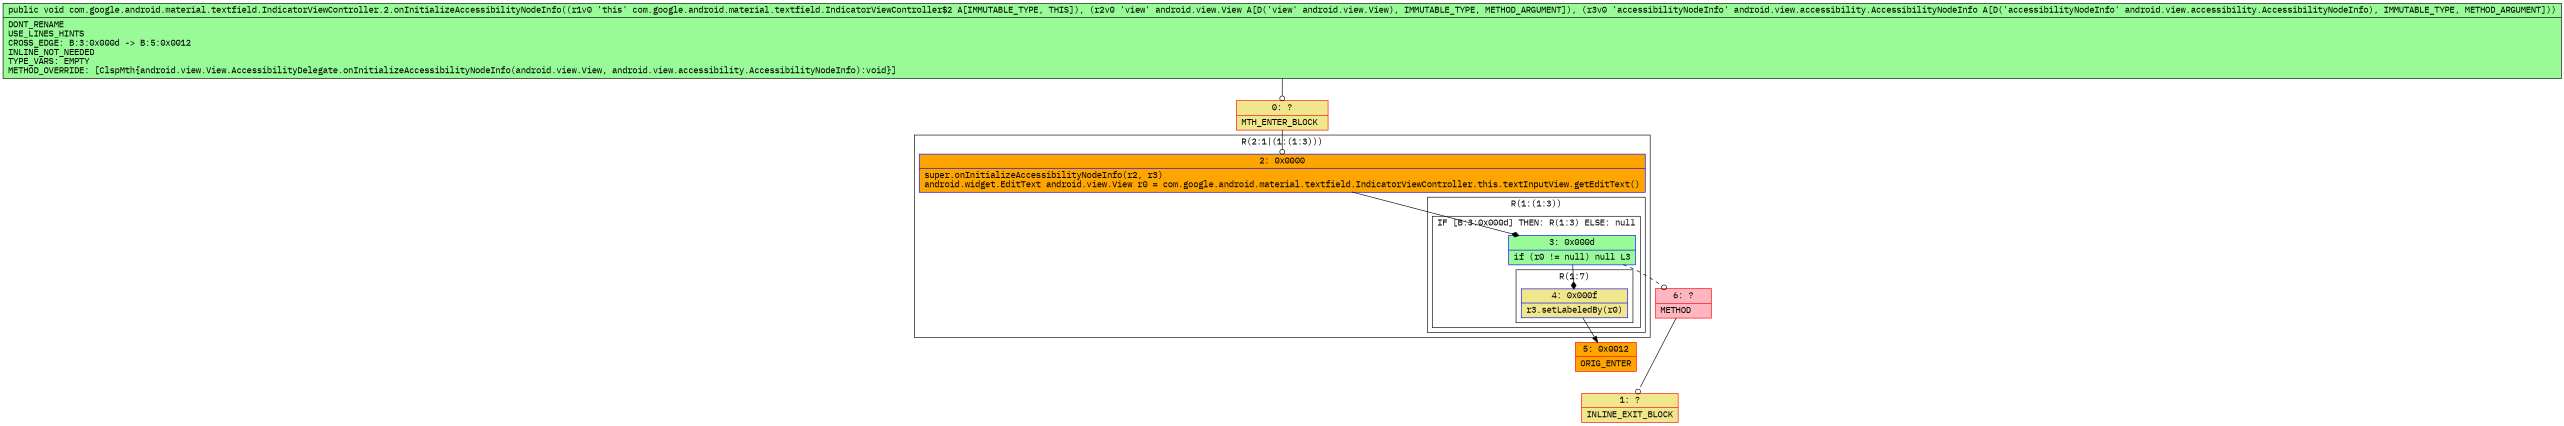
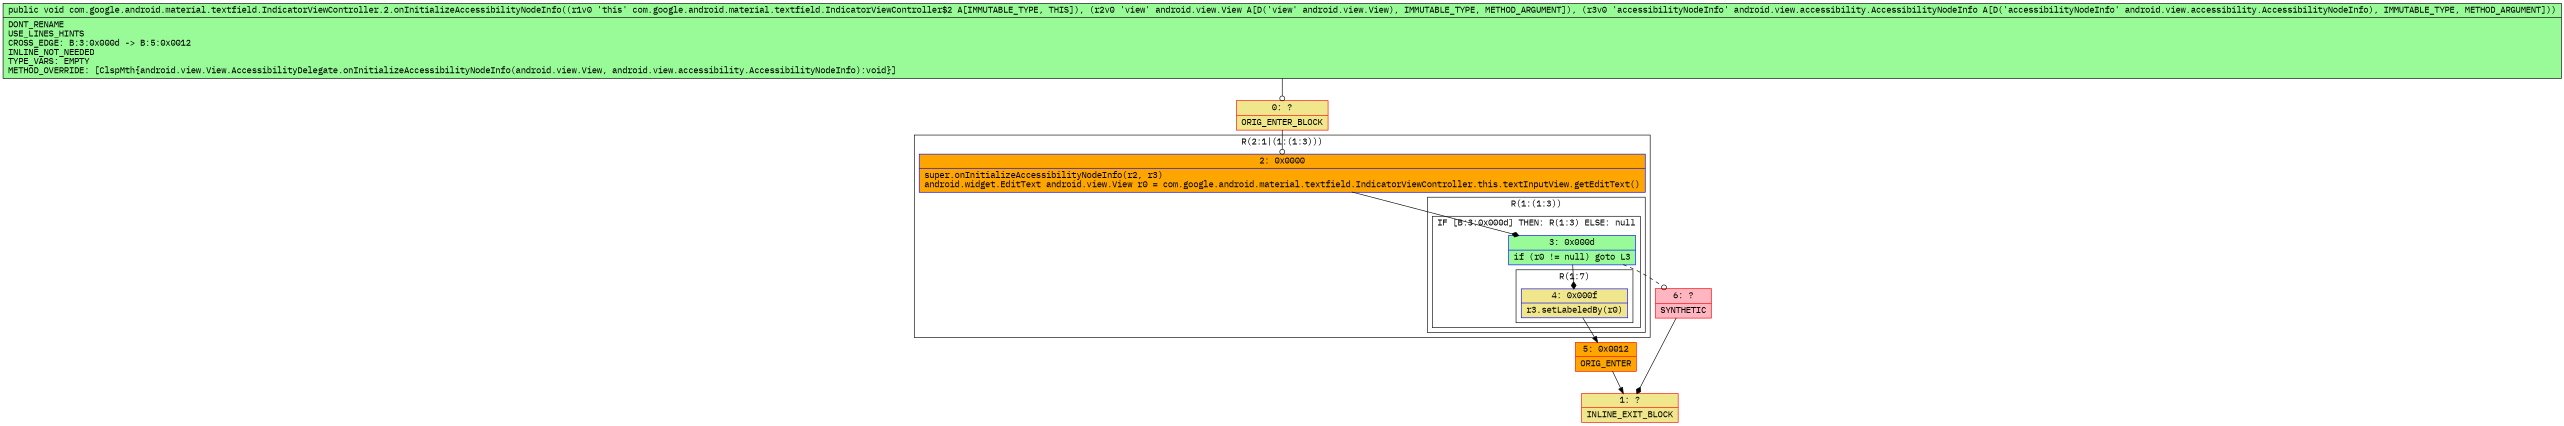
(1279, 122) -> (1282, 122)
(1572, 257) -> (1572, 257)
(1676, 310) -> (1683, 310)
(1658, 352) -> (1658, 352)
none -> (1617, 380)
